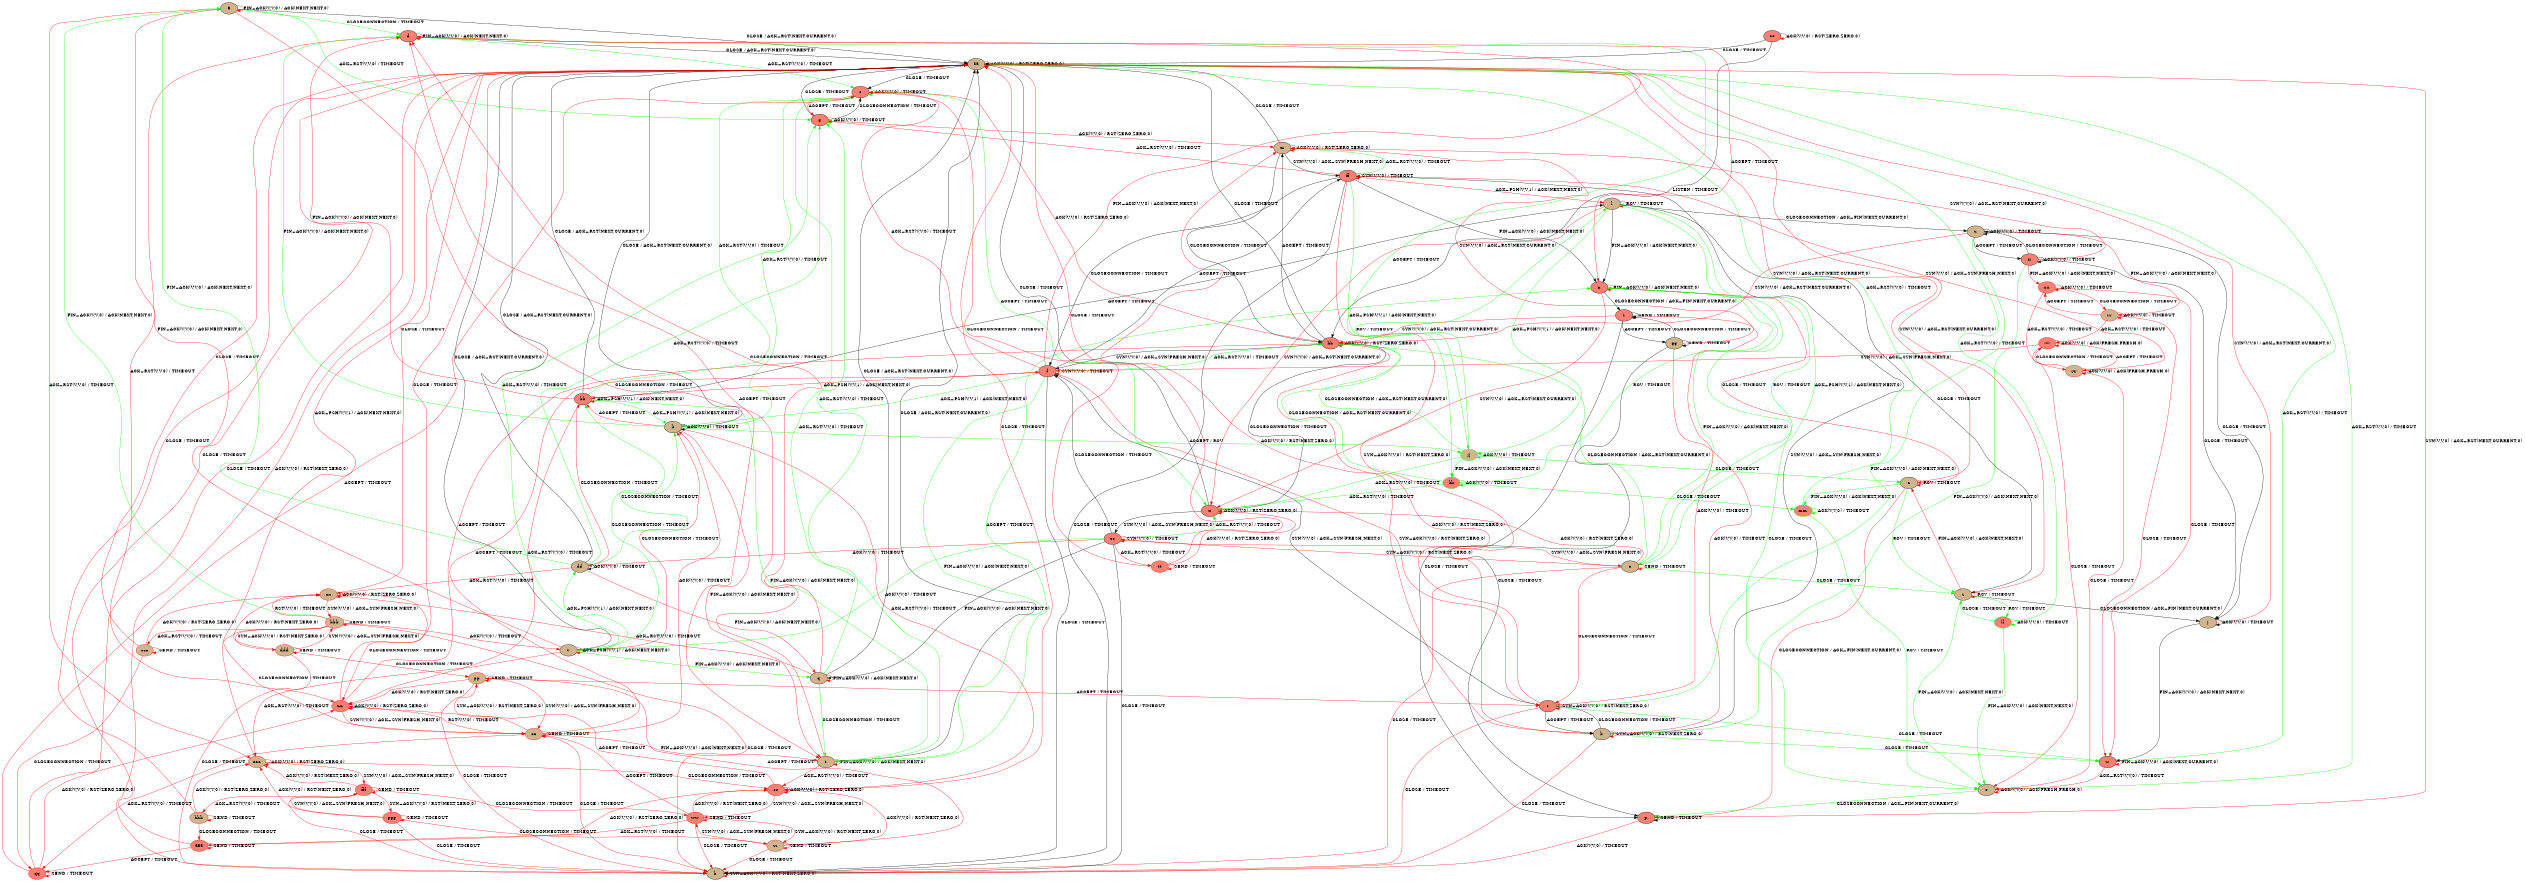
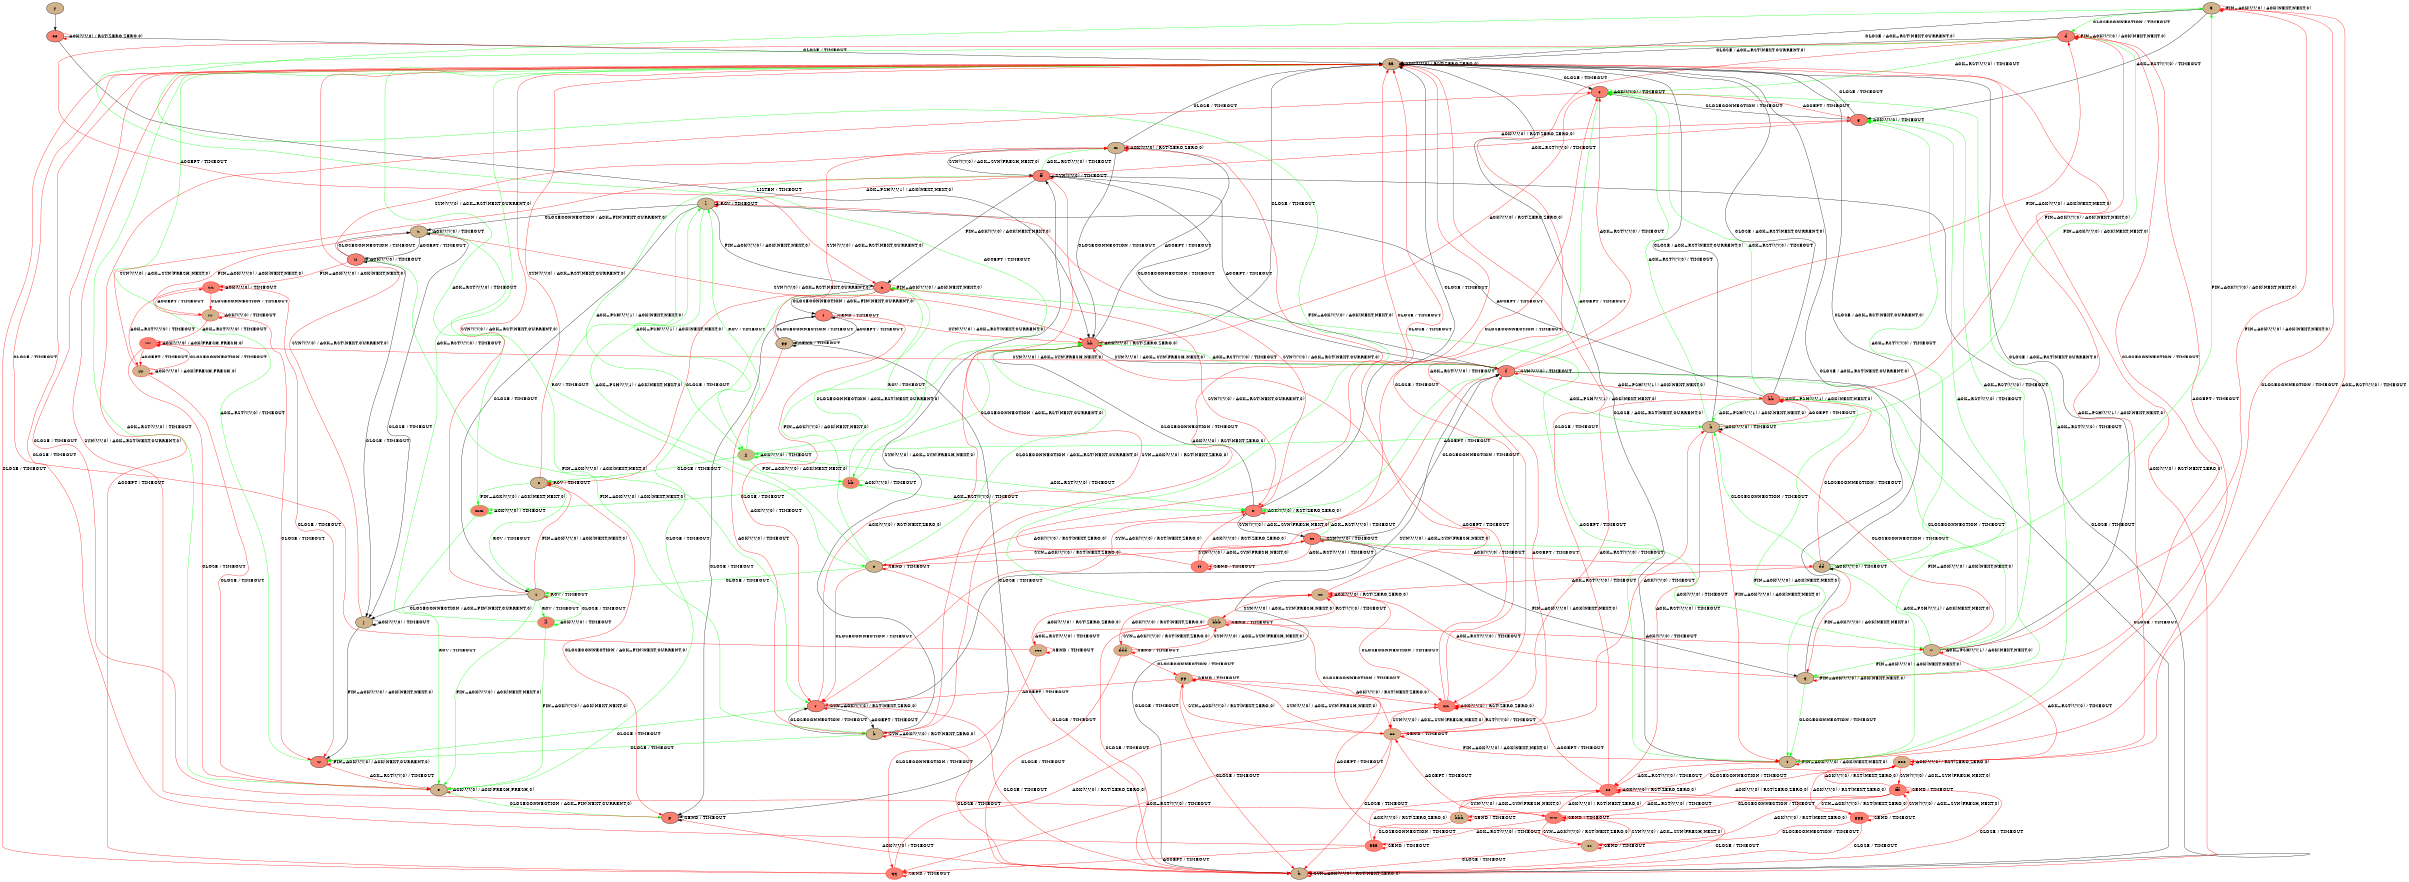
none -> (55, 8)
(507, 107) -> (2047, 87)
(1206, 441) -> (1467, 441)
